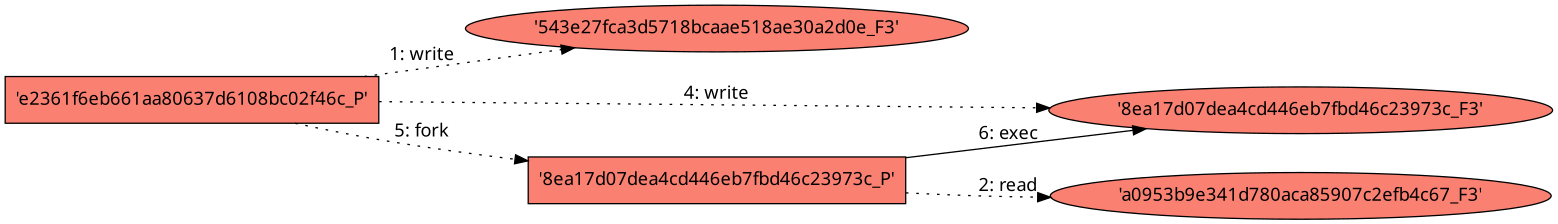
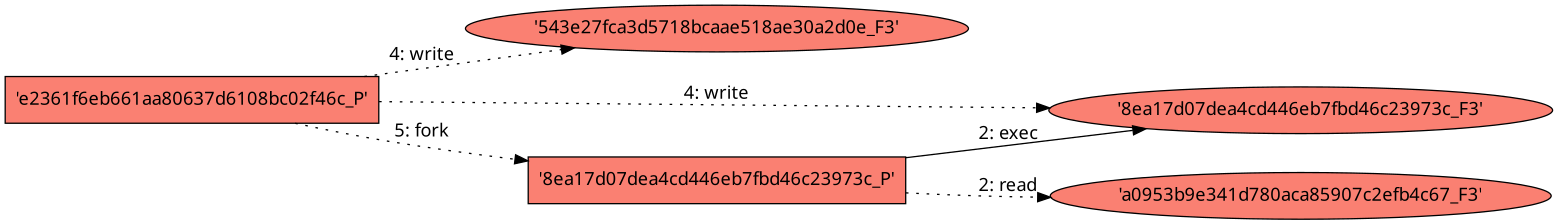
(422, 55) -> (422, 55)
(1008, 134) -> (1008, 134)
